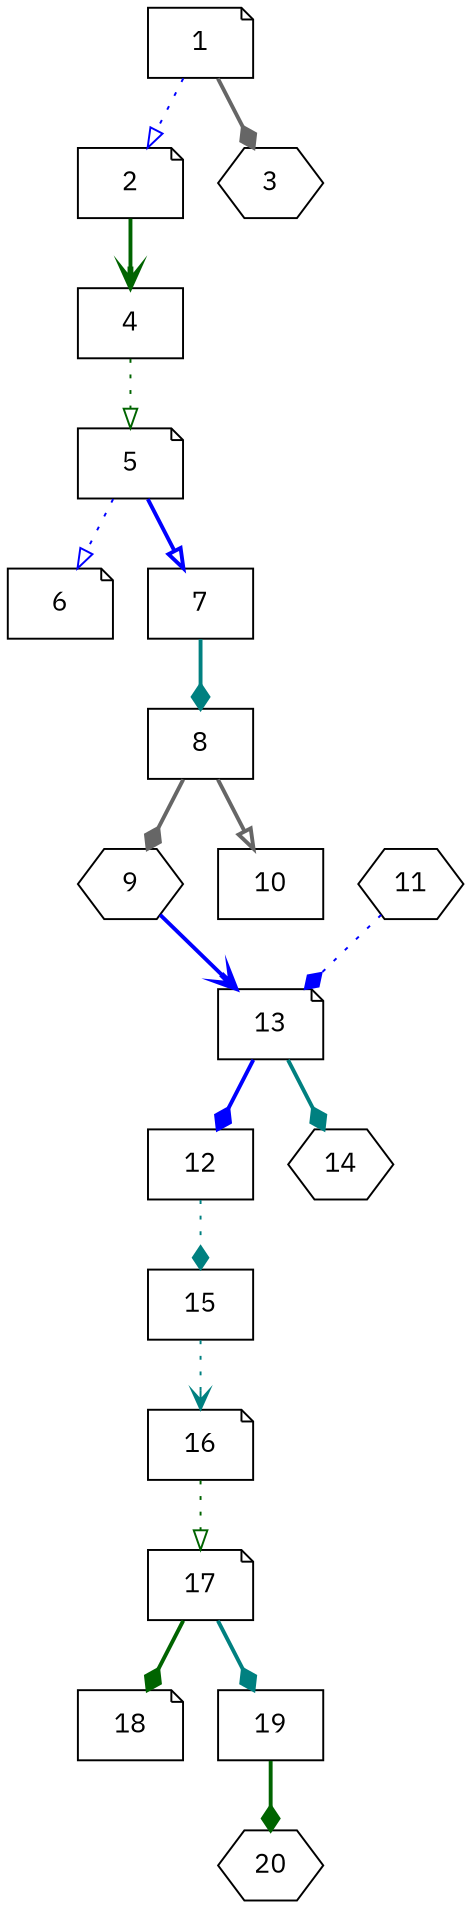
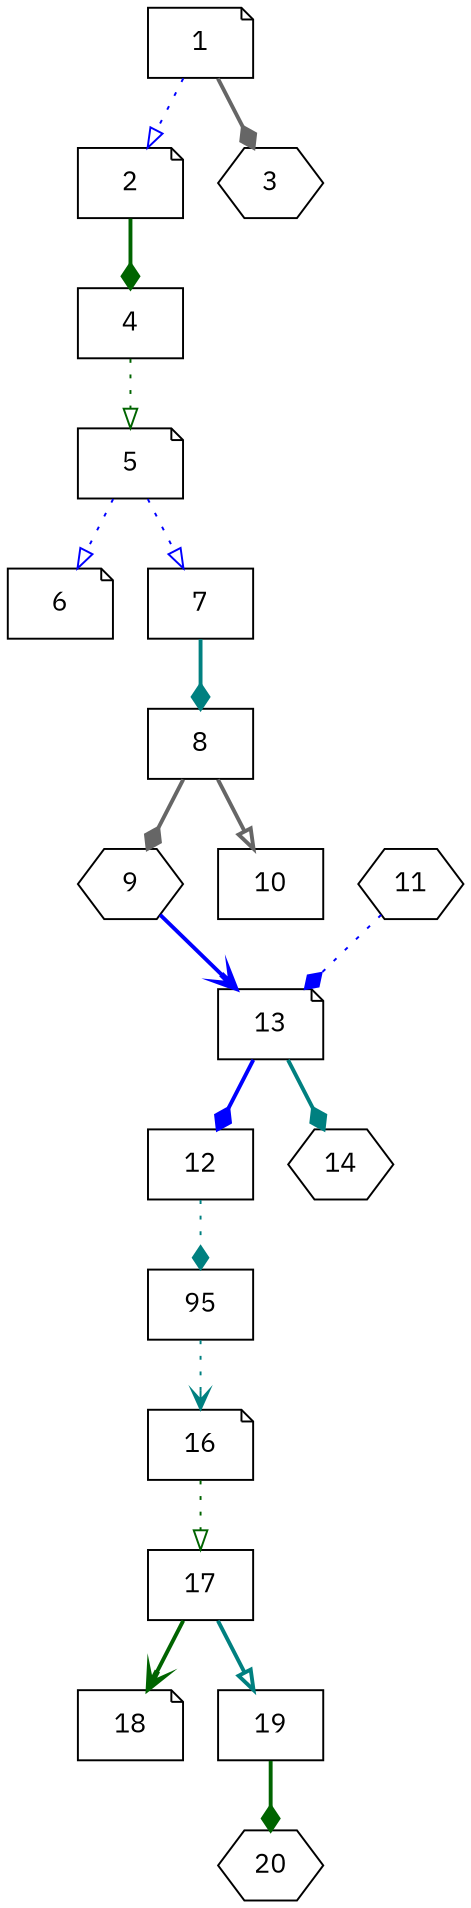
(130, 244) -> (130, 242)
(161, 525) -> (161, 525)
(201, 1305) -> (201, 1305)
(201, 1585) -> (201, 1585)
(171, 1645) -> (170, 1646)
(230, 1645) -> (231, 1646)
